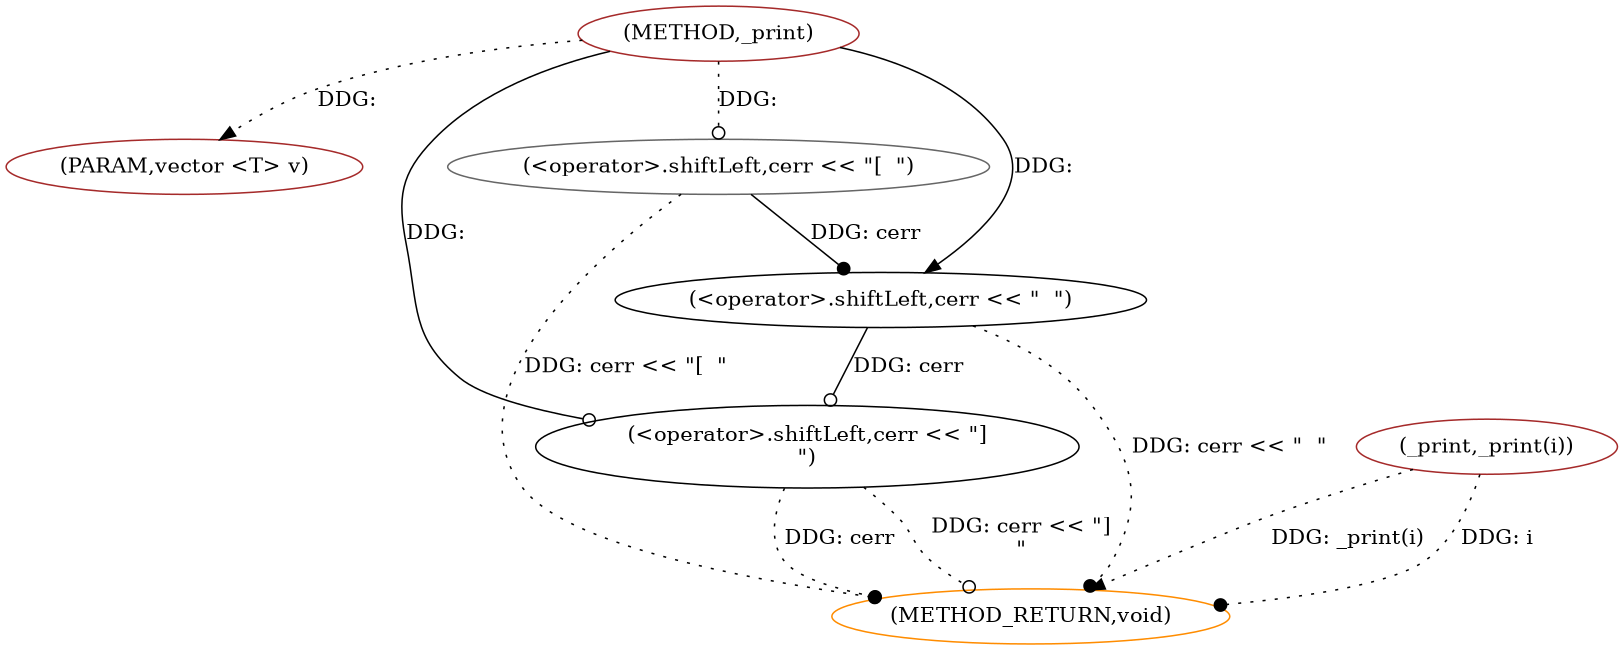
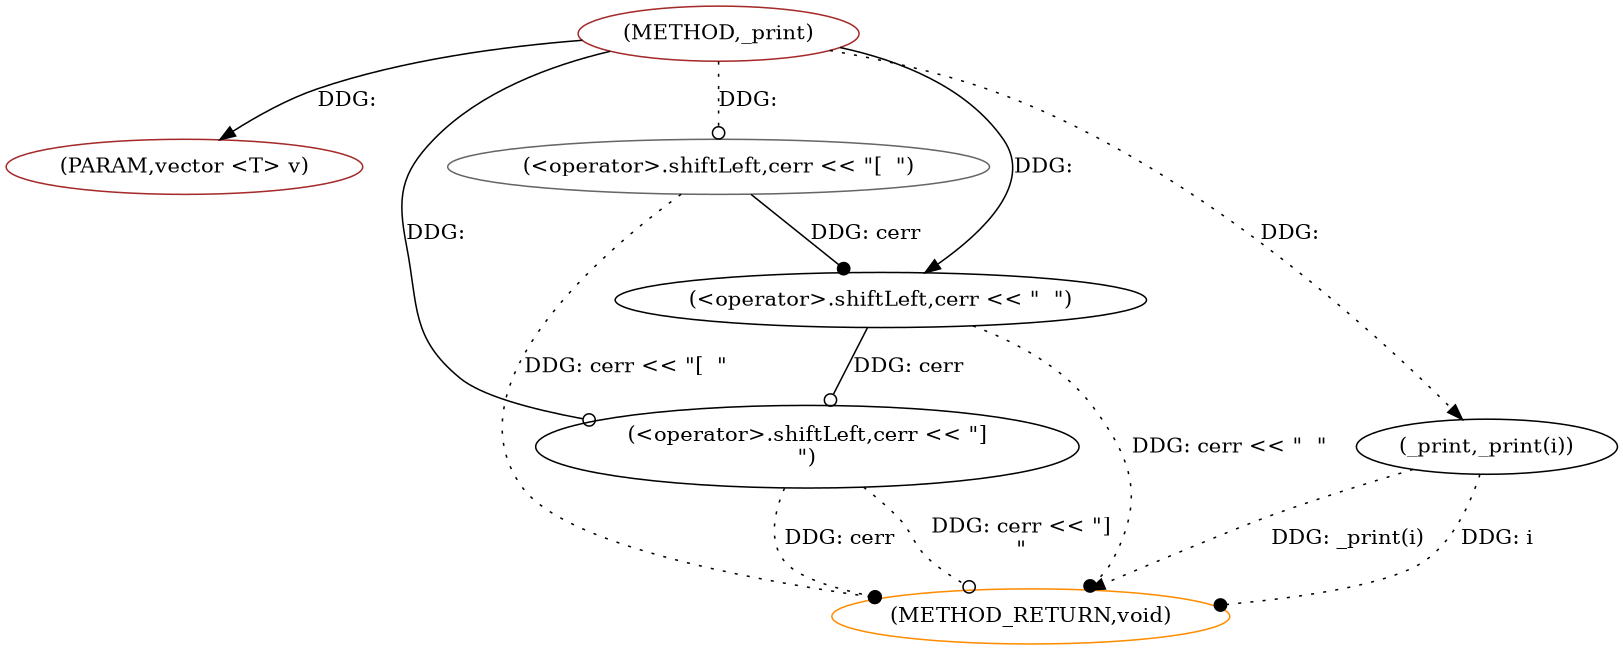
(402, 66) -> (402, 66)
none -> (1168, 180)
(1487, 447) -> (1487, 447)
